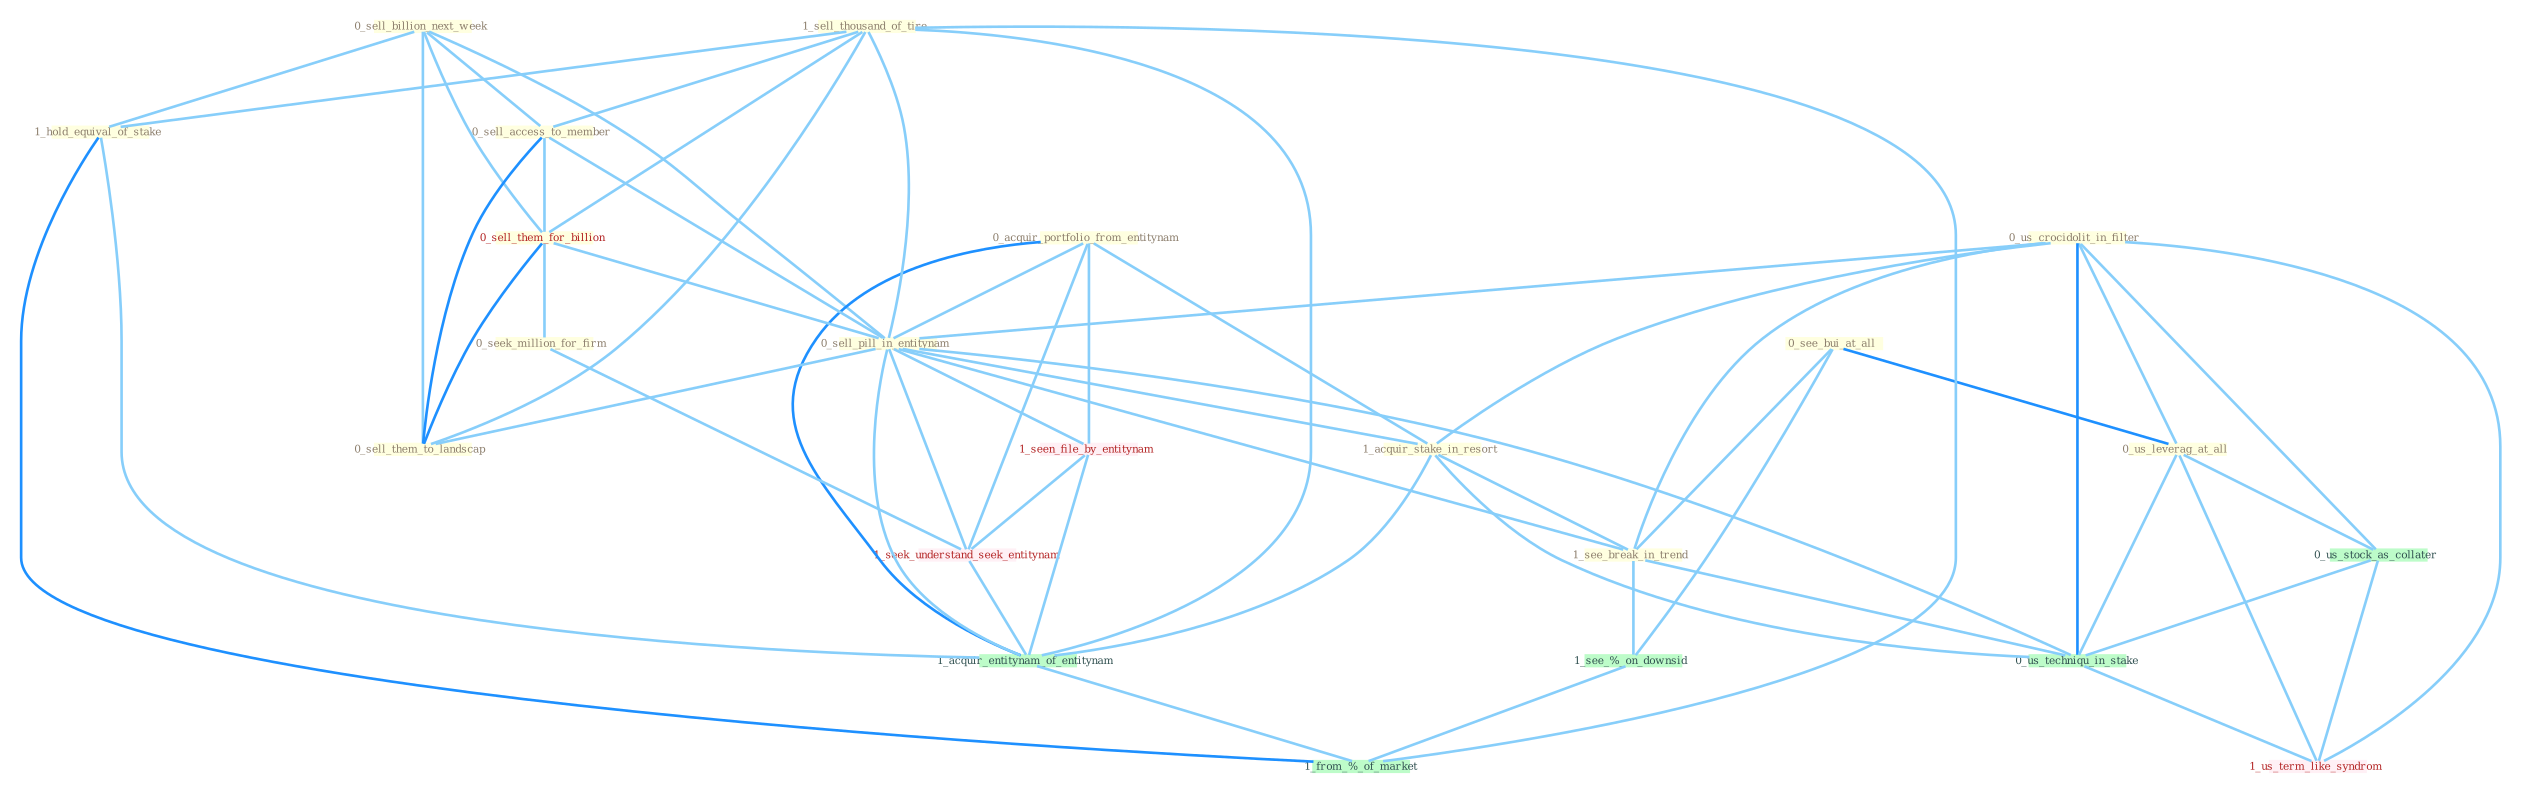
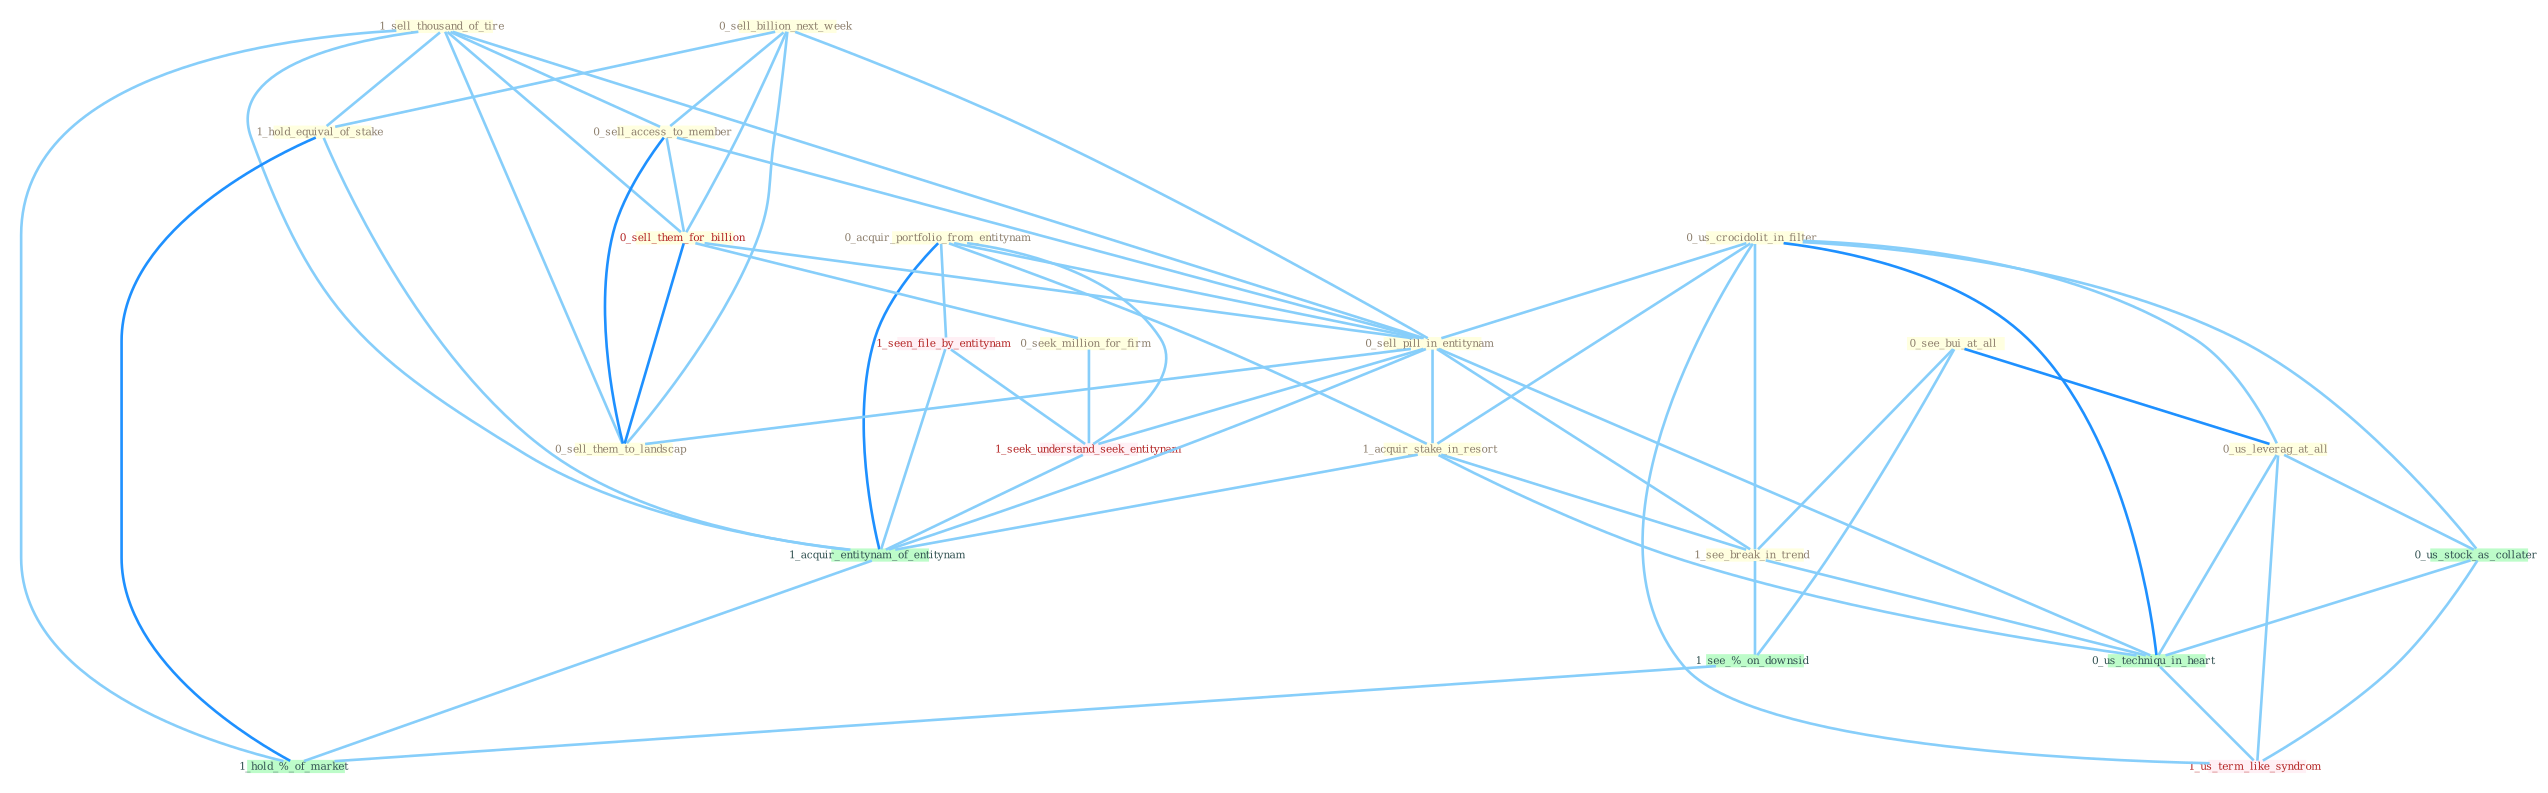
(989, 397) -> none
(2077, 661) -> (2157, 661)
(1361, 766) -> (296, 766)
